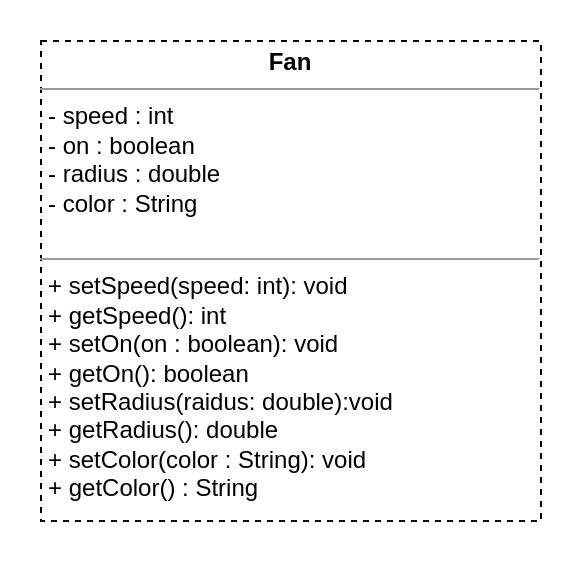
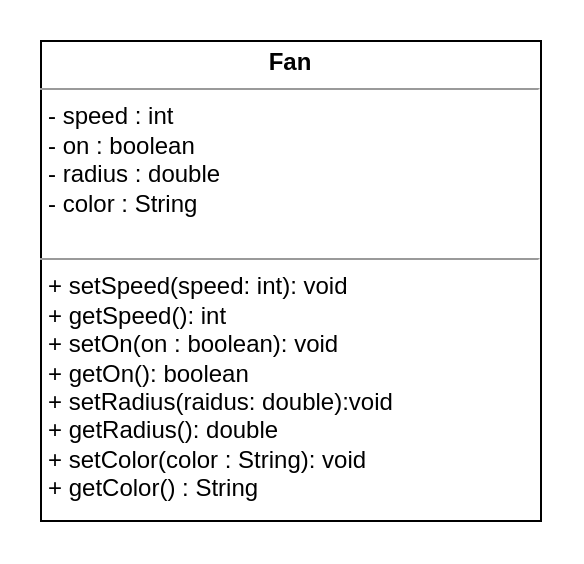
(291, 281) -> (291, 281)
